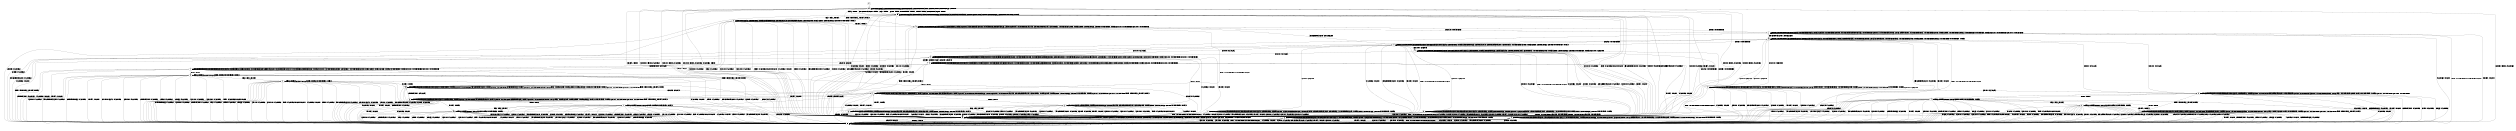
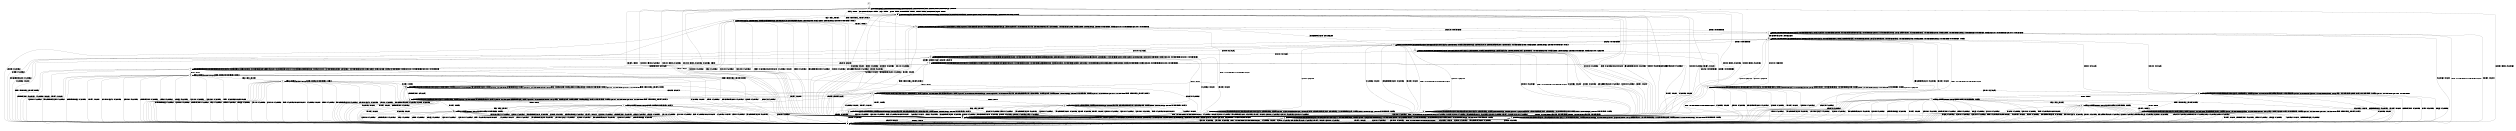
(1408, 46) -> none
(783, 115) -> (783, 115)
none -> (848, 117)
